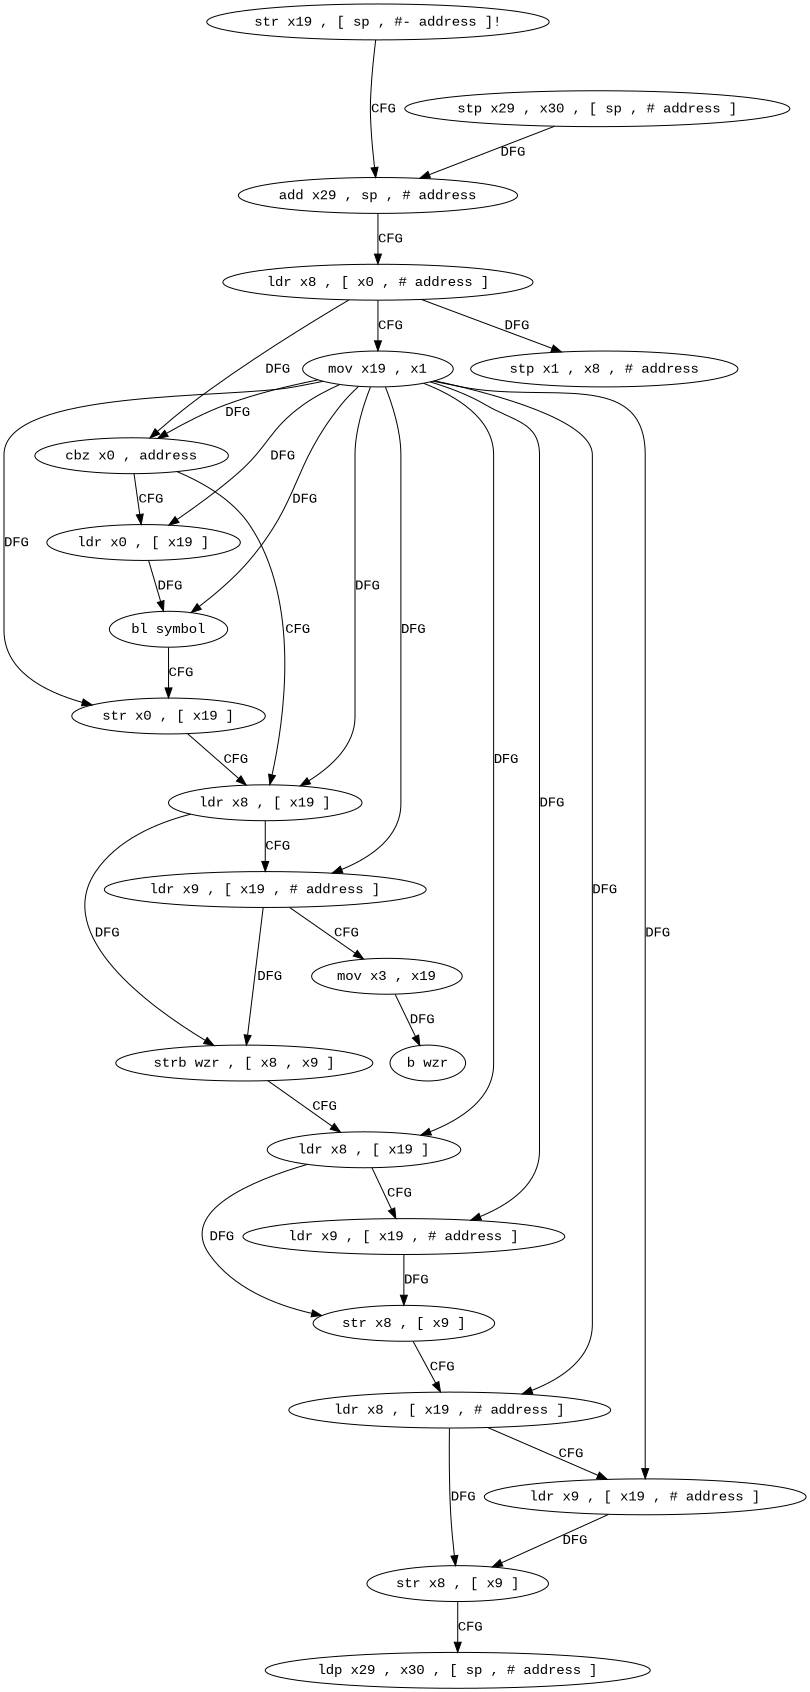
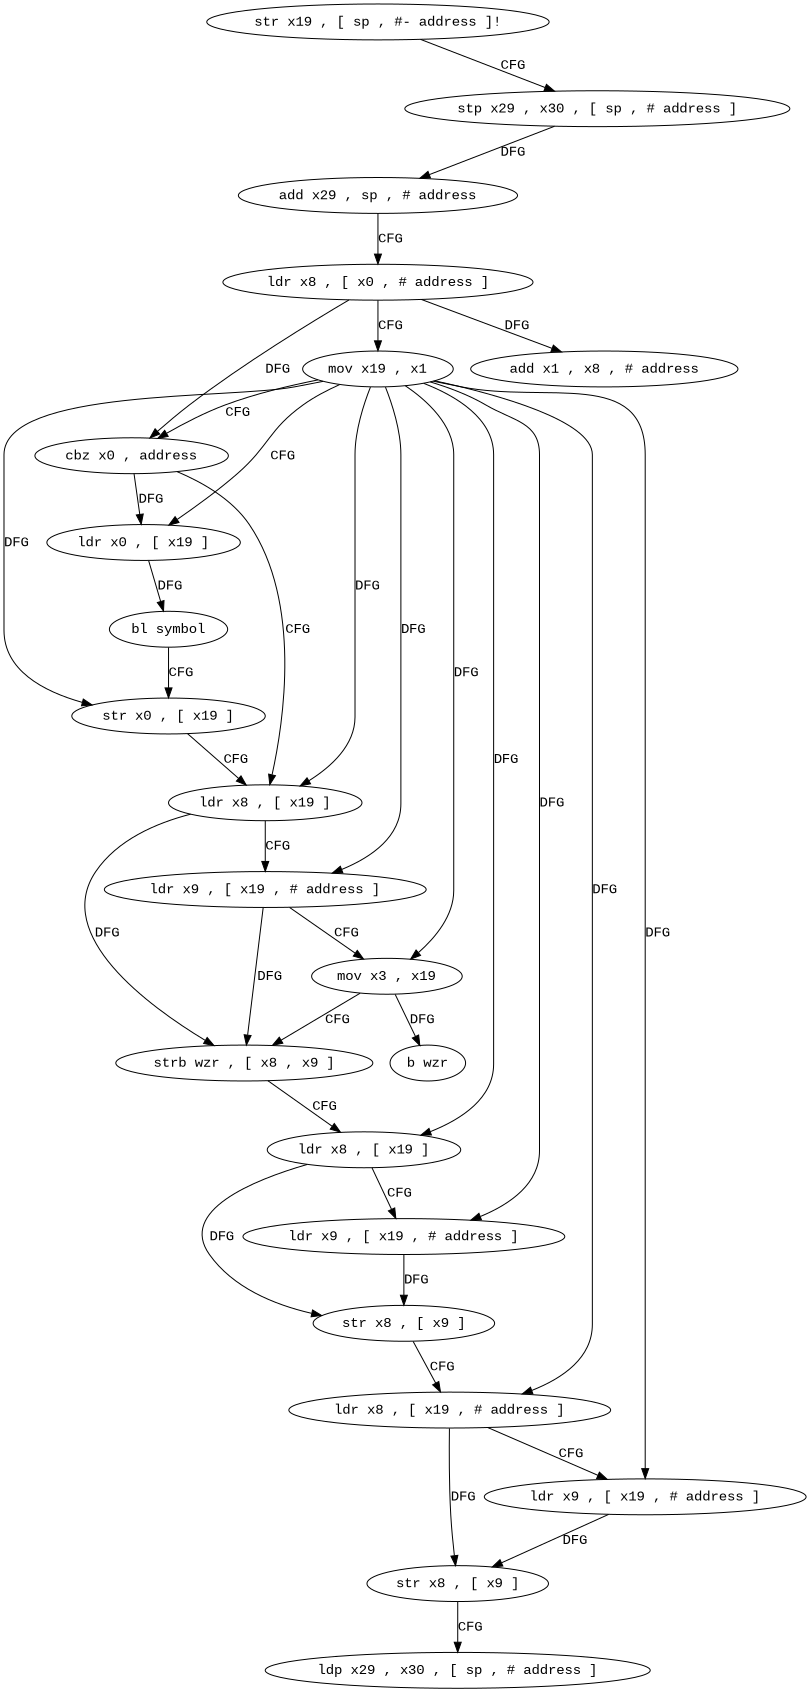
(370, 104) -> (483, 63)
(604, 369) -> (604, 369)
(238, 412) -> (238, 412)
(283, 456) -> (283, 456)
(151, 499) -> (151, 499)
(287, 503) -> (454, 666)
none -> (321, 1017)
